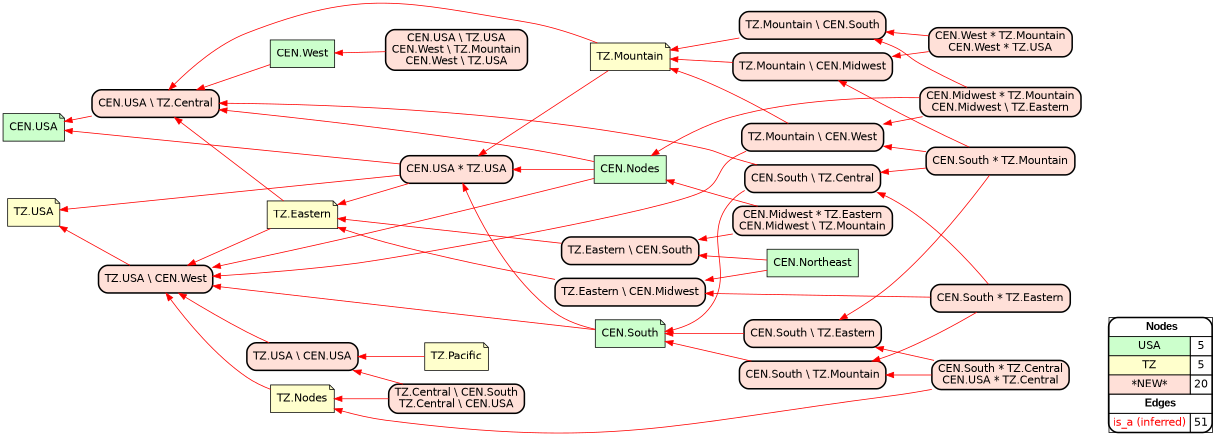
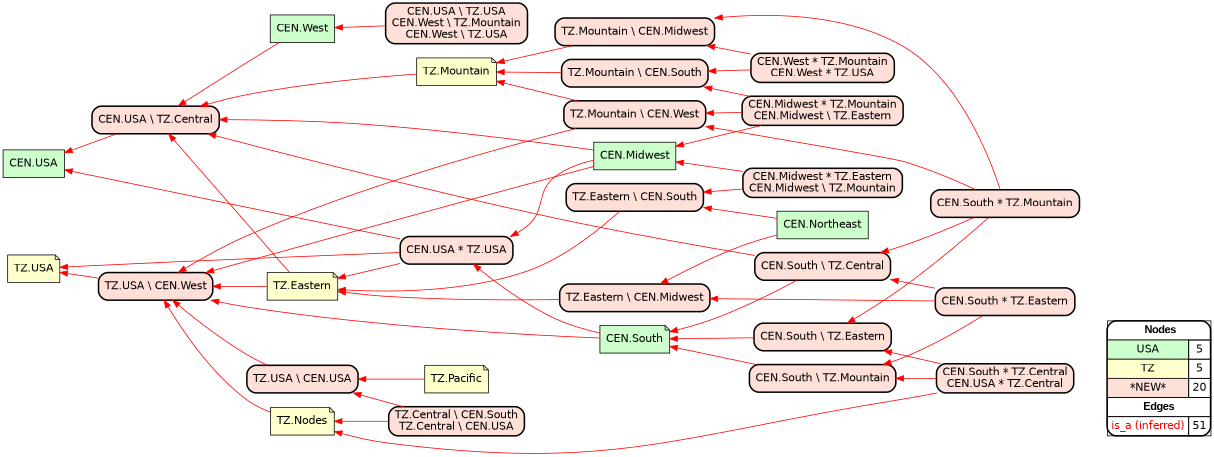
(547, 111) -> none
(34, 127) -> (34, 164)
(630, 170) -> (635, 156)
